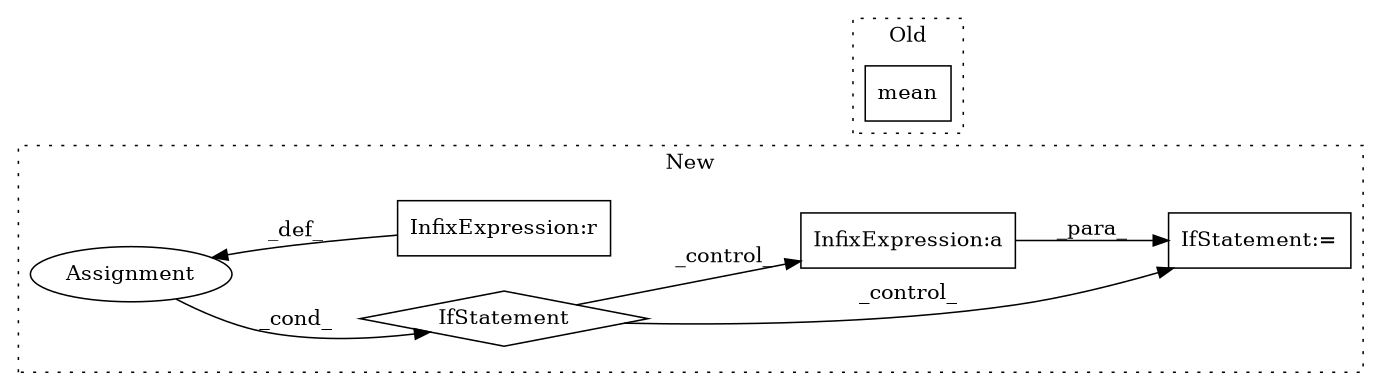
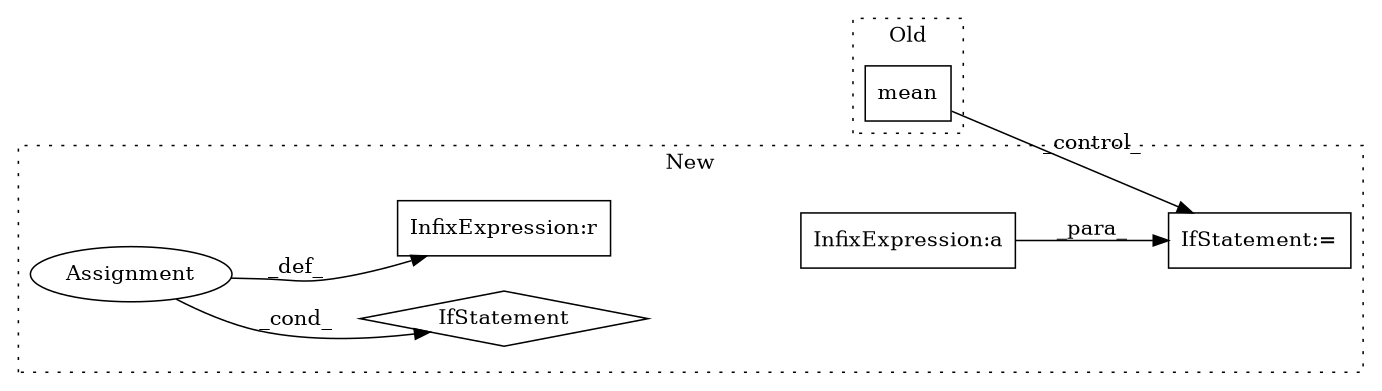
(312, 243) -> (322, 280)
(681, 284) -> none
(893, 317) -> (1065, 159)
